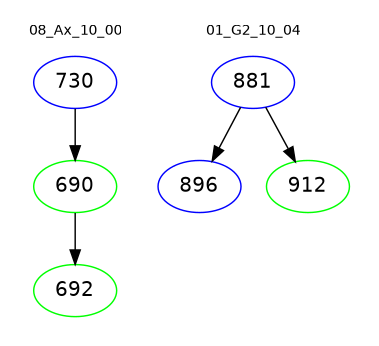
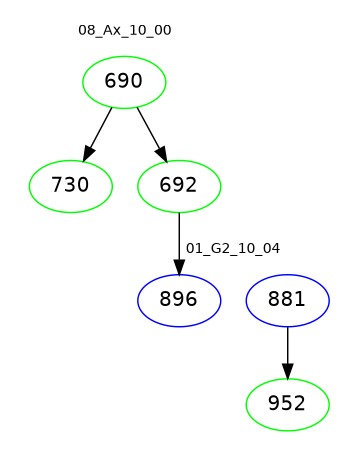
(75, 82) -> (71, 187)
(75, 127) -> (101, 128)
(230, 128) -> (179, 244)
(308, 187) -> (288, 405)
